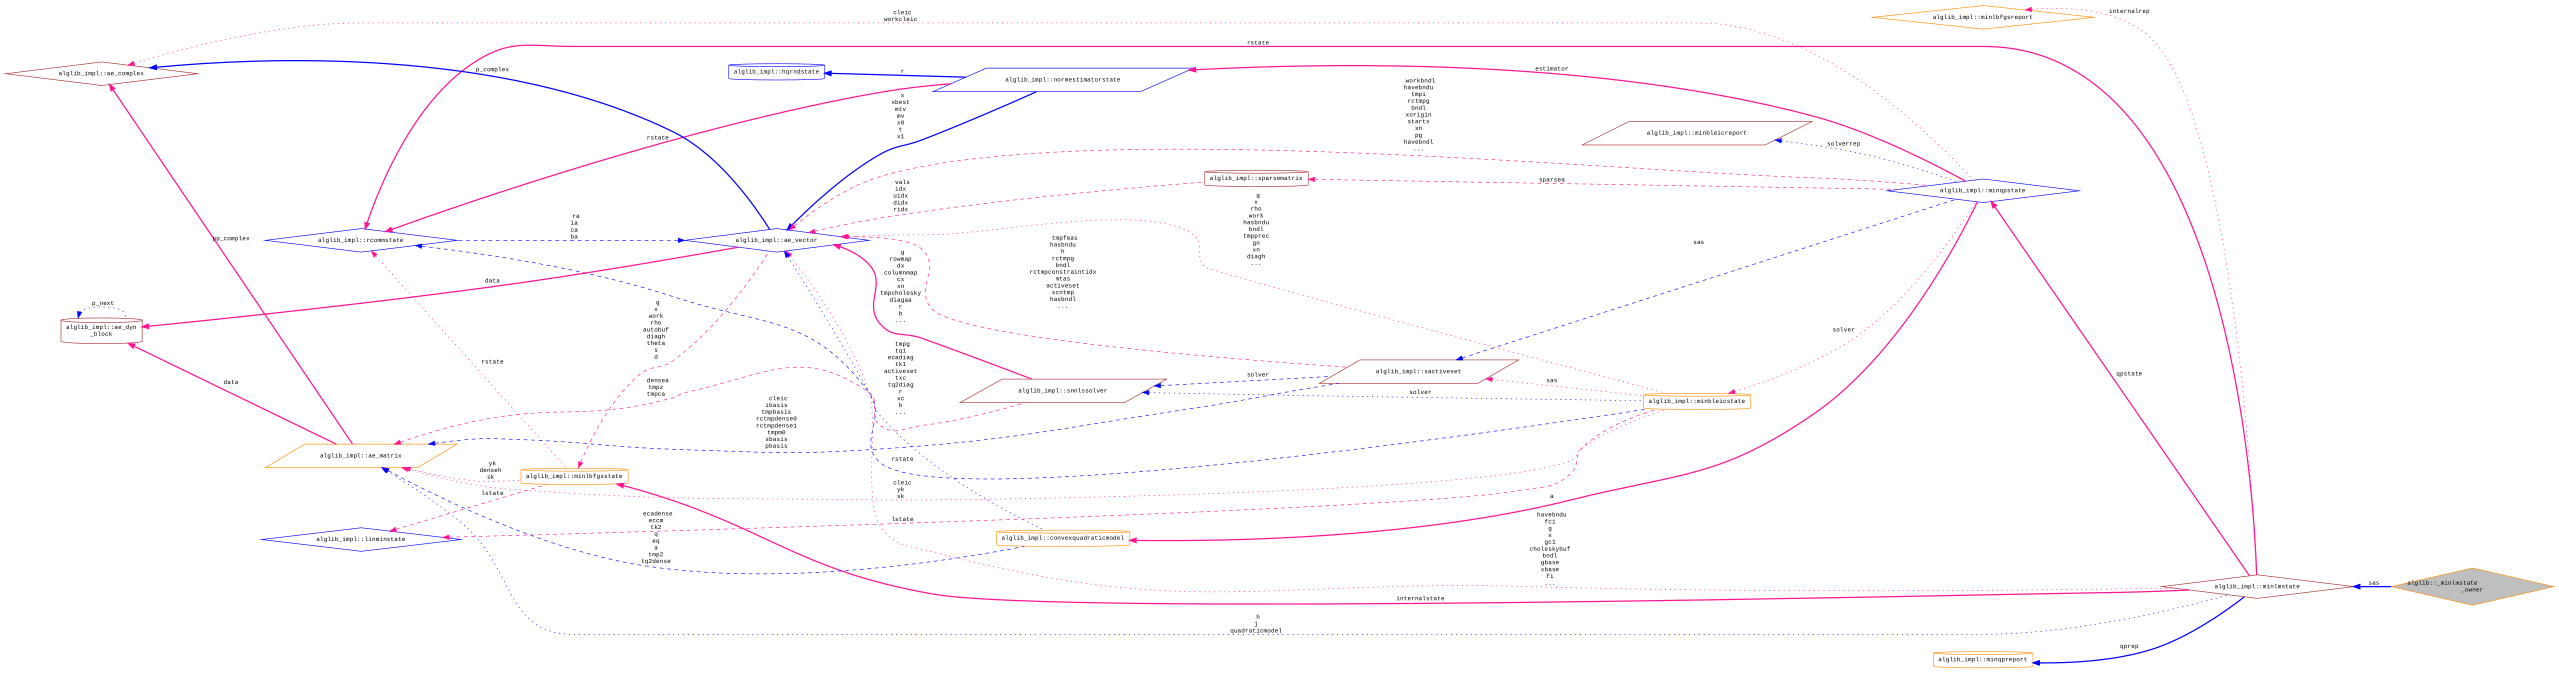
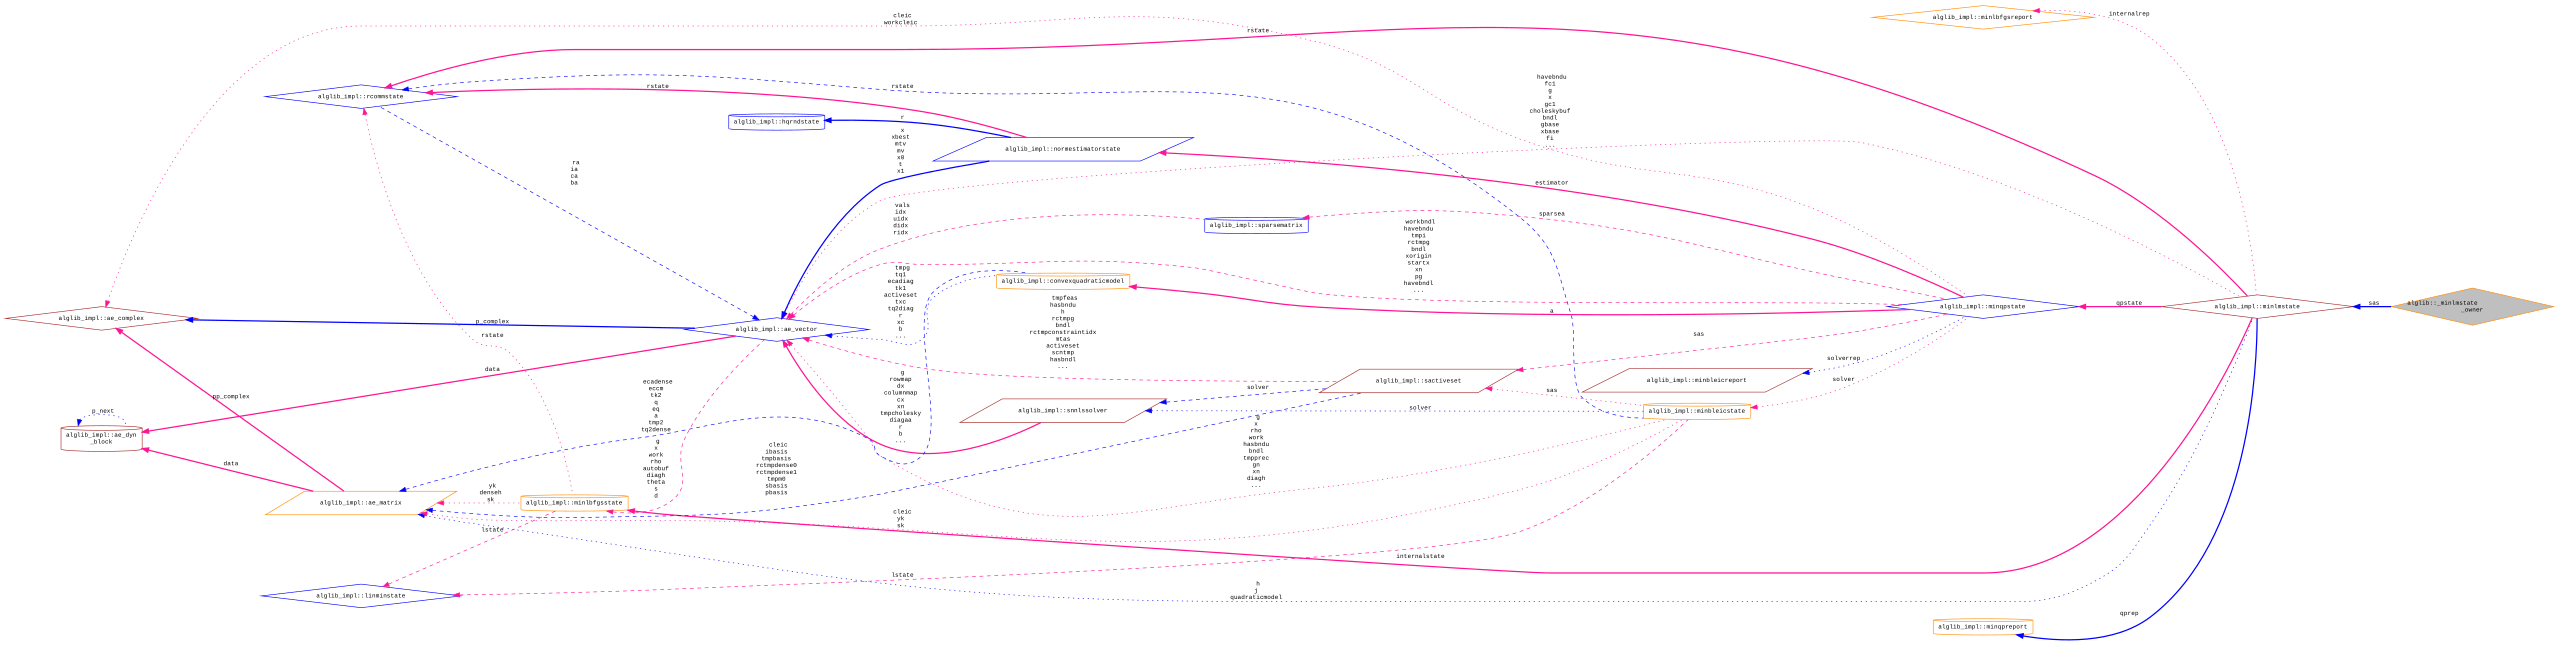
(1256, 178) -> (1256, 225)
(1709, 279) -> (1736, 346)
(728, 382) -> none
